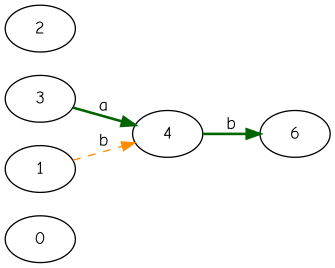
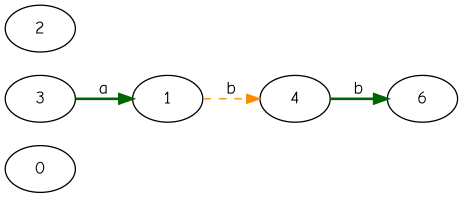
(98, 115) -> (97, 99)
